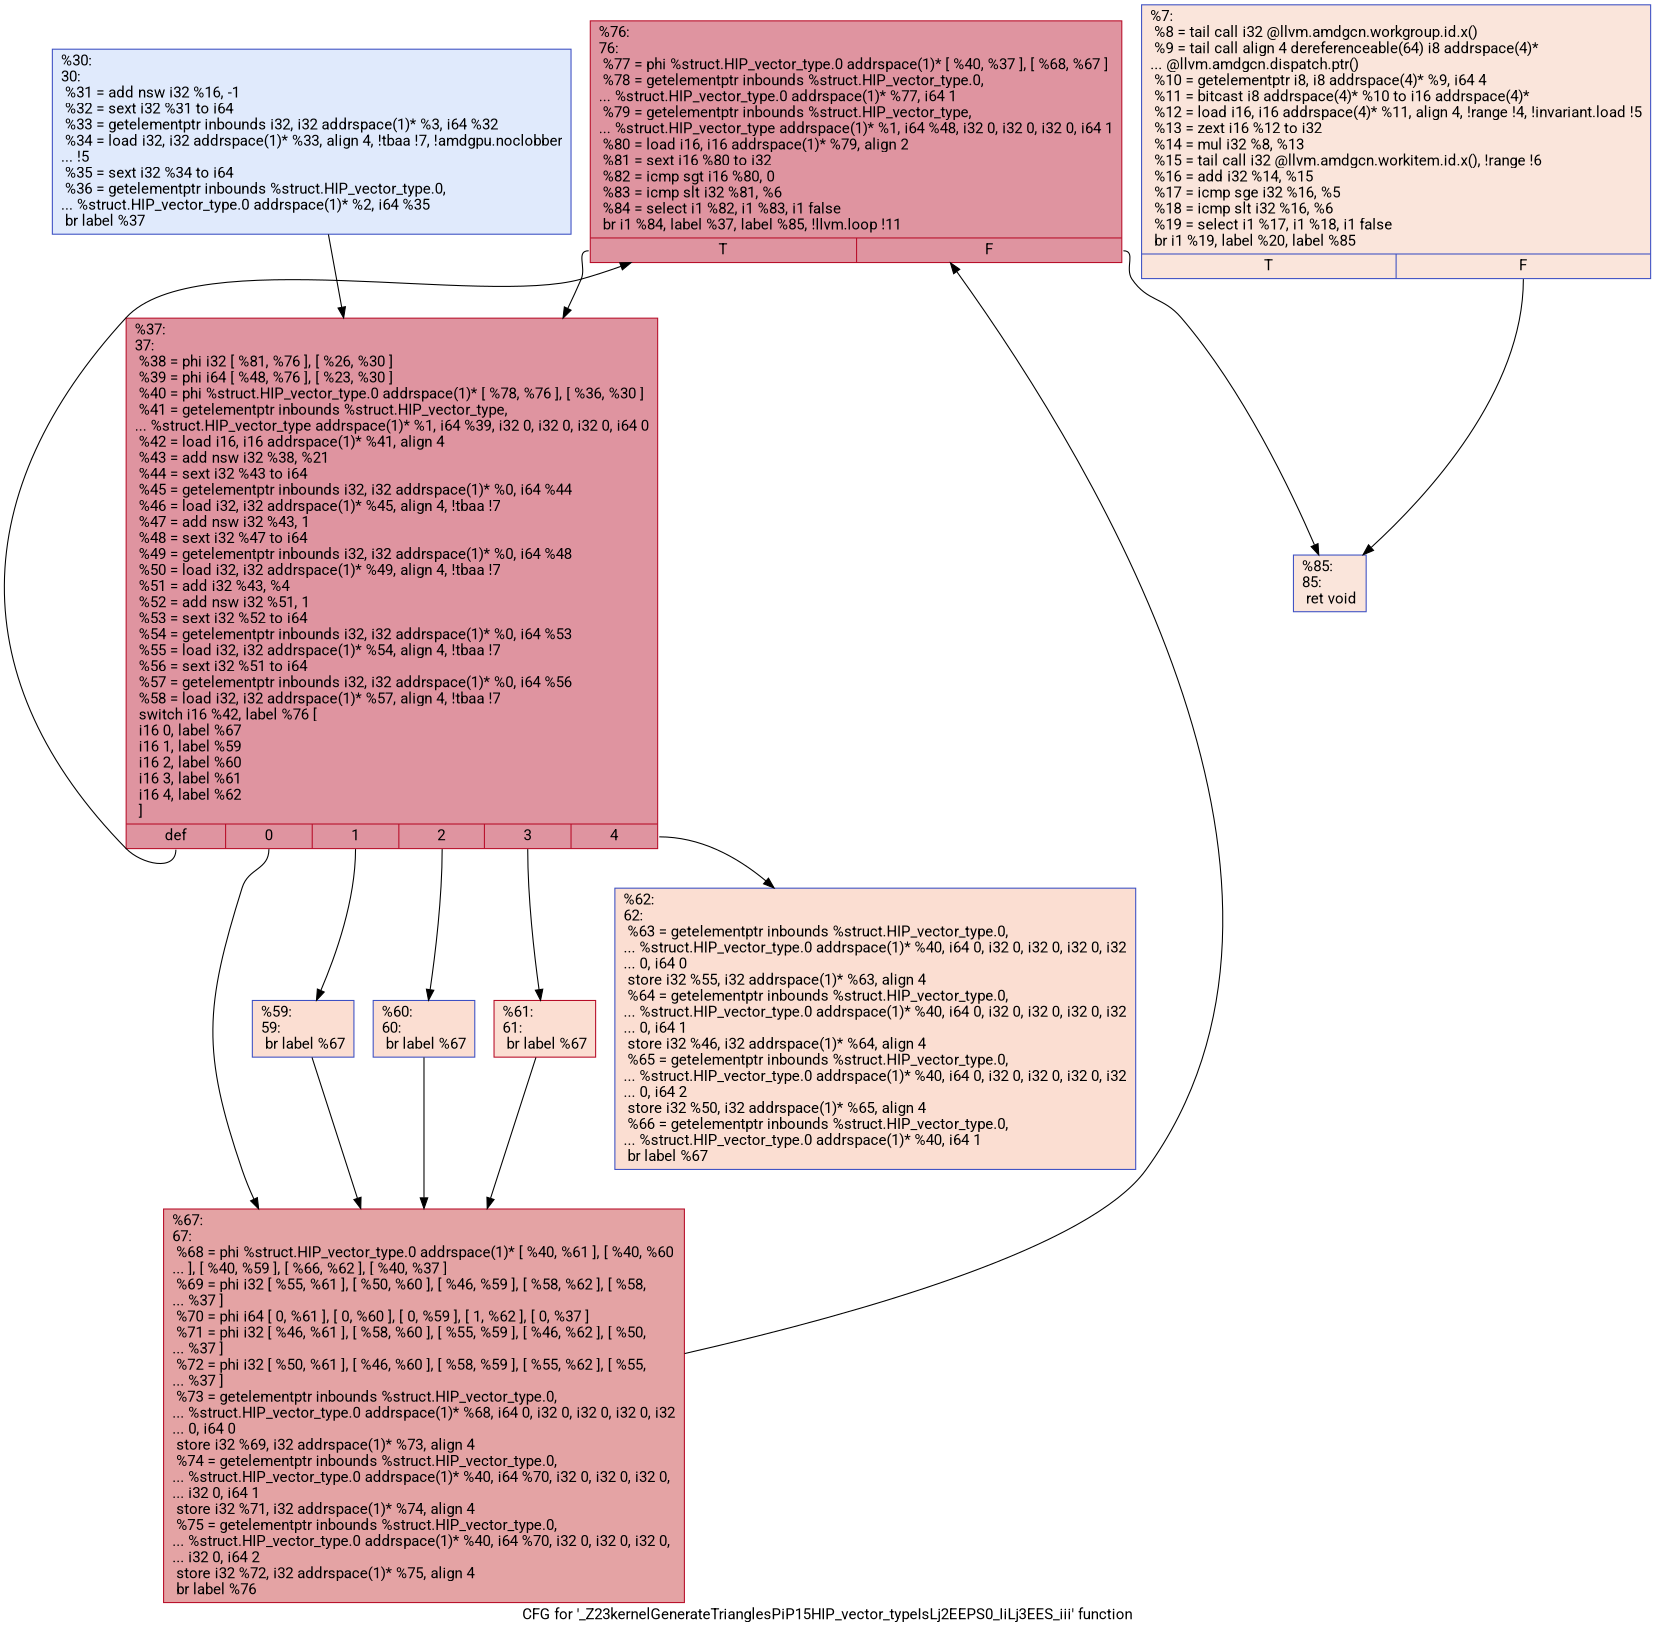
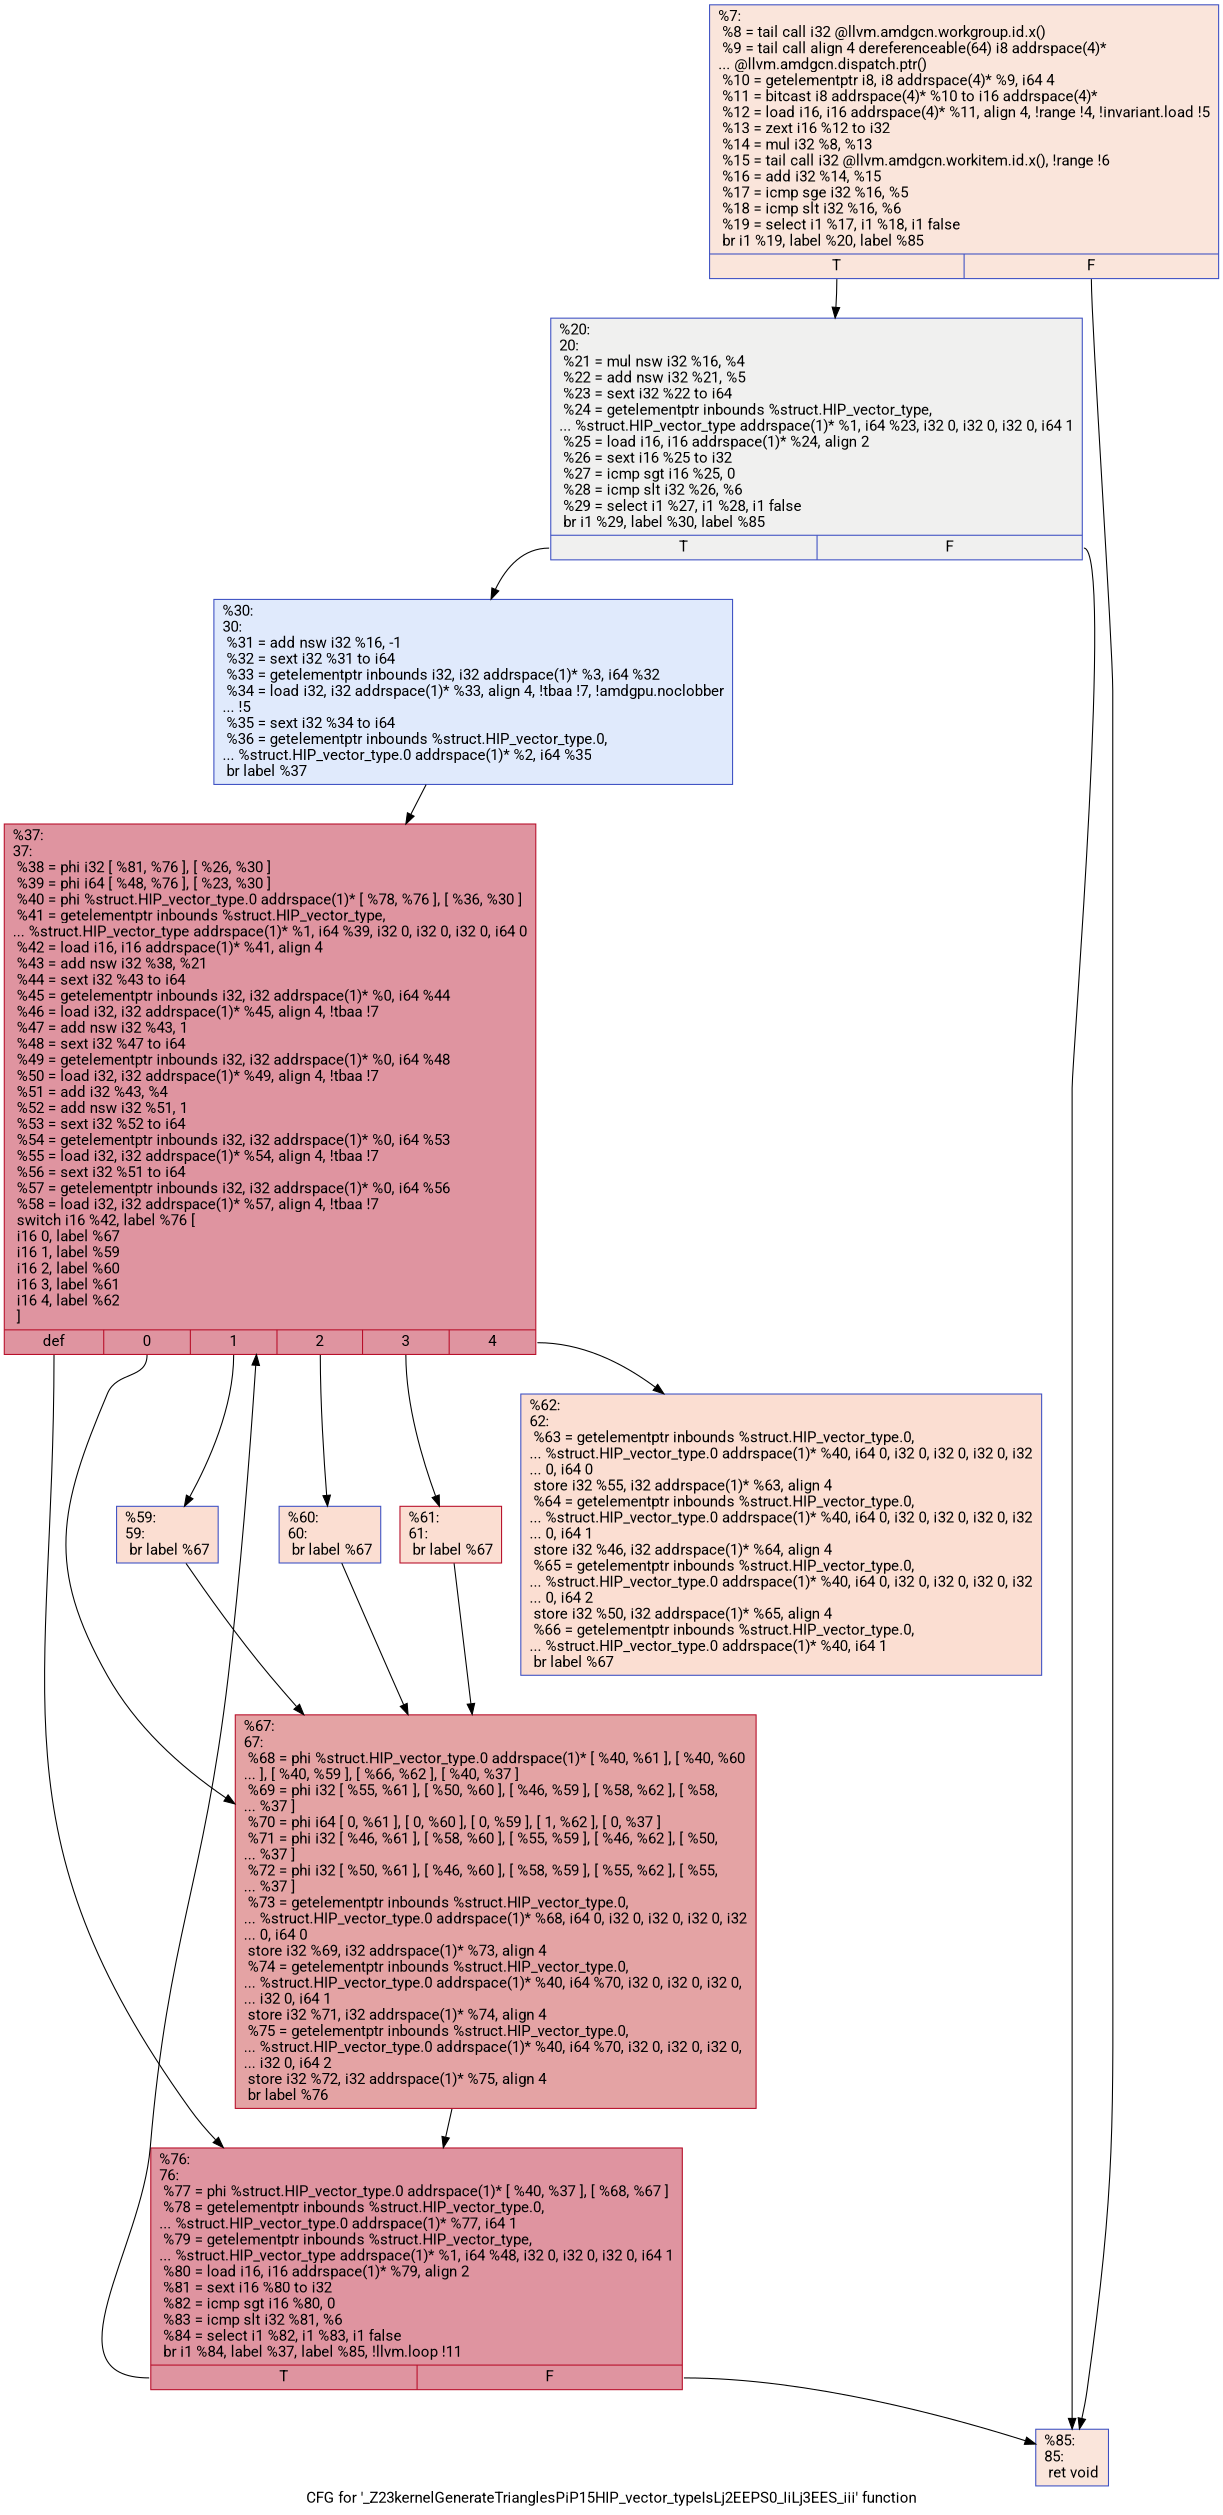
none -> (817, 439)
